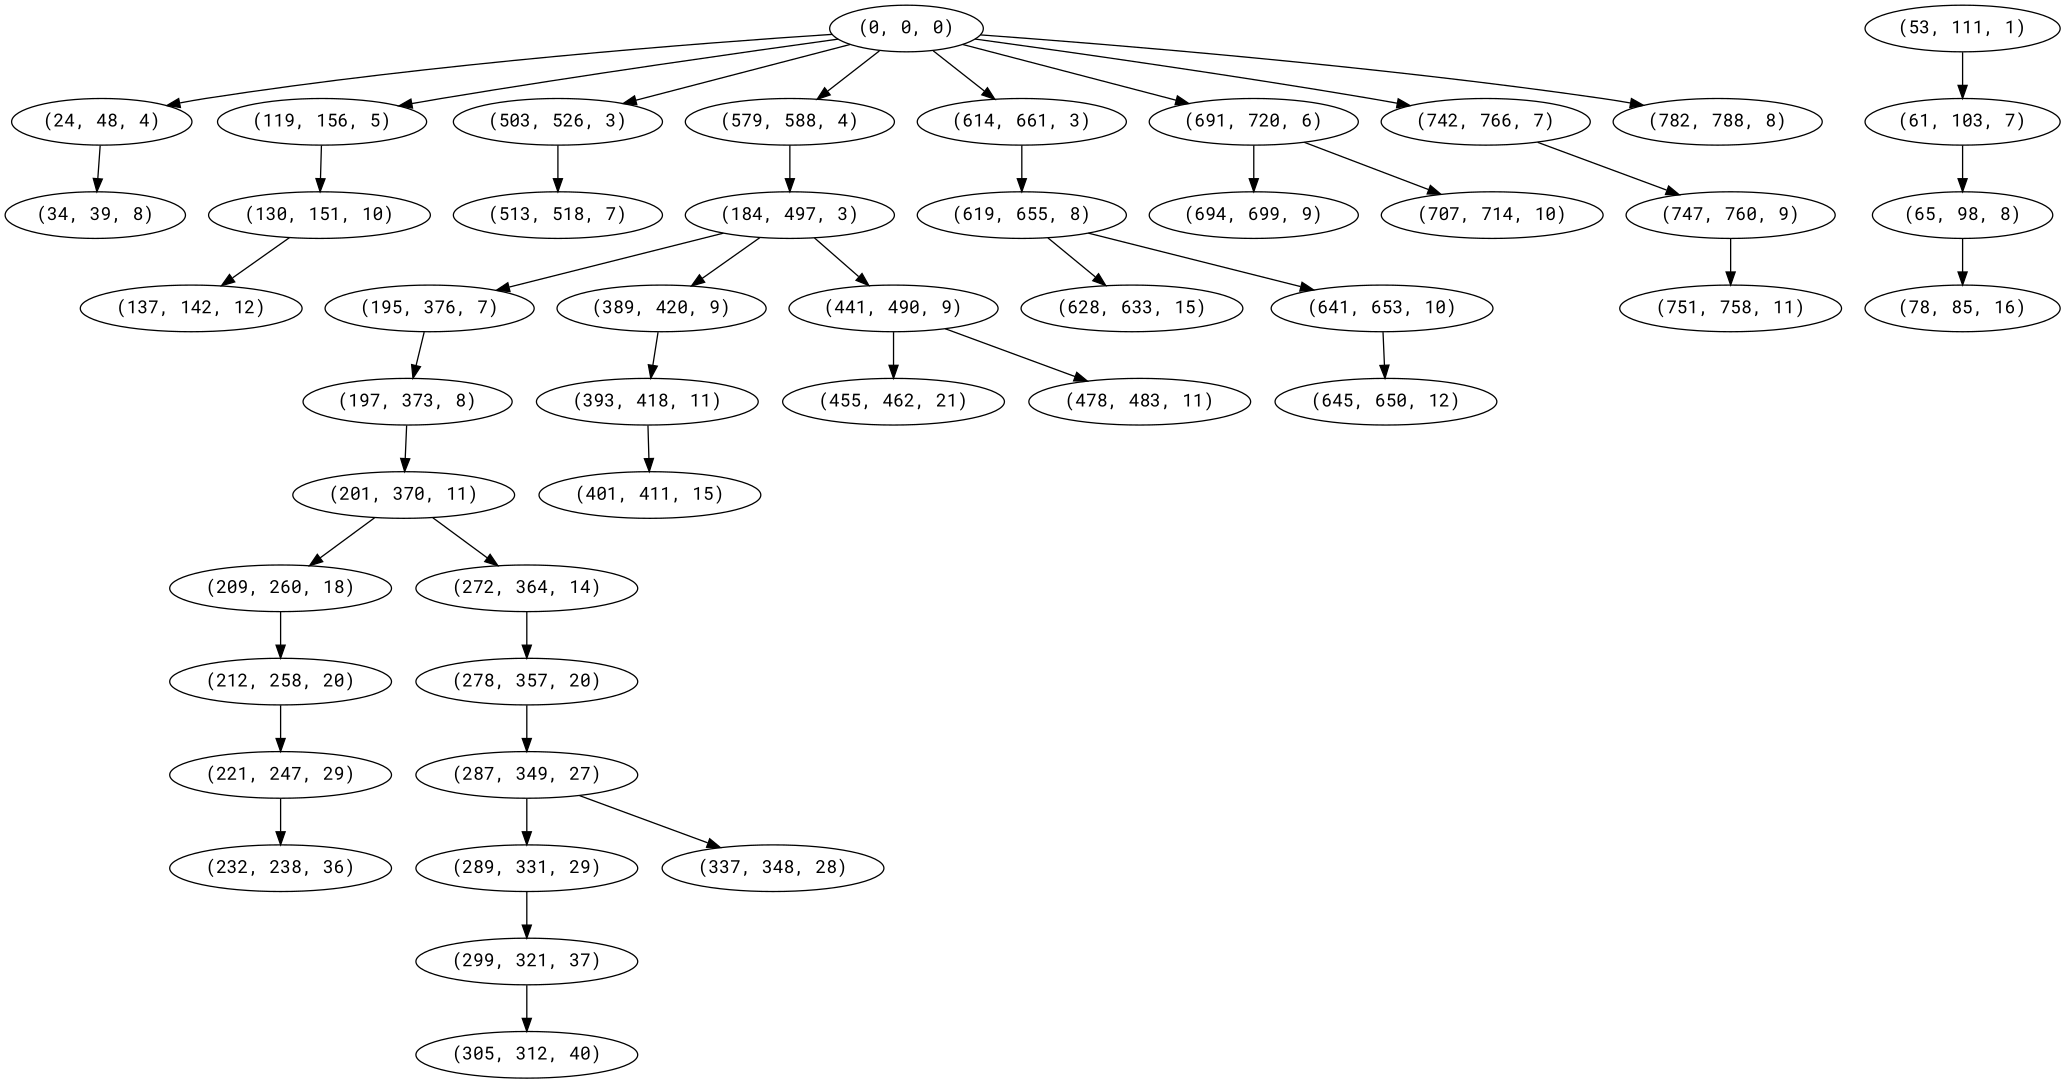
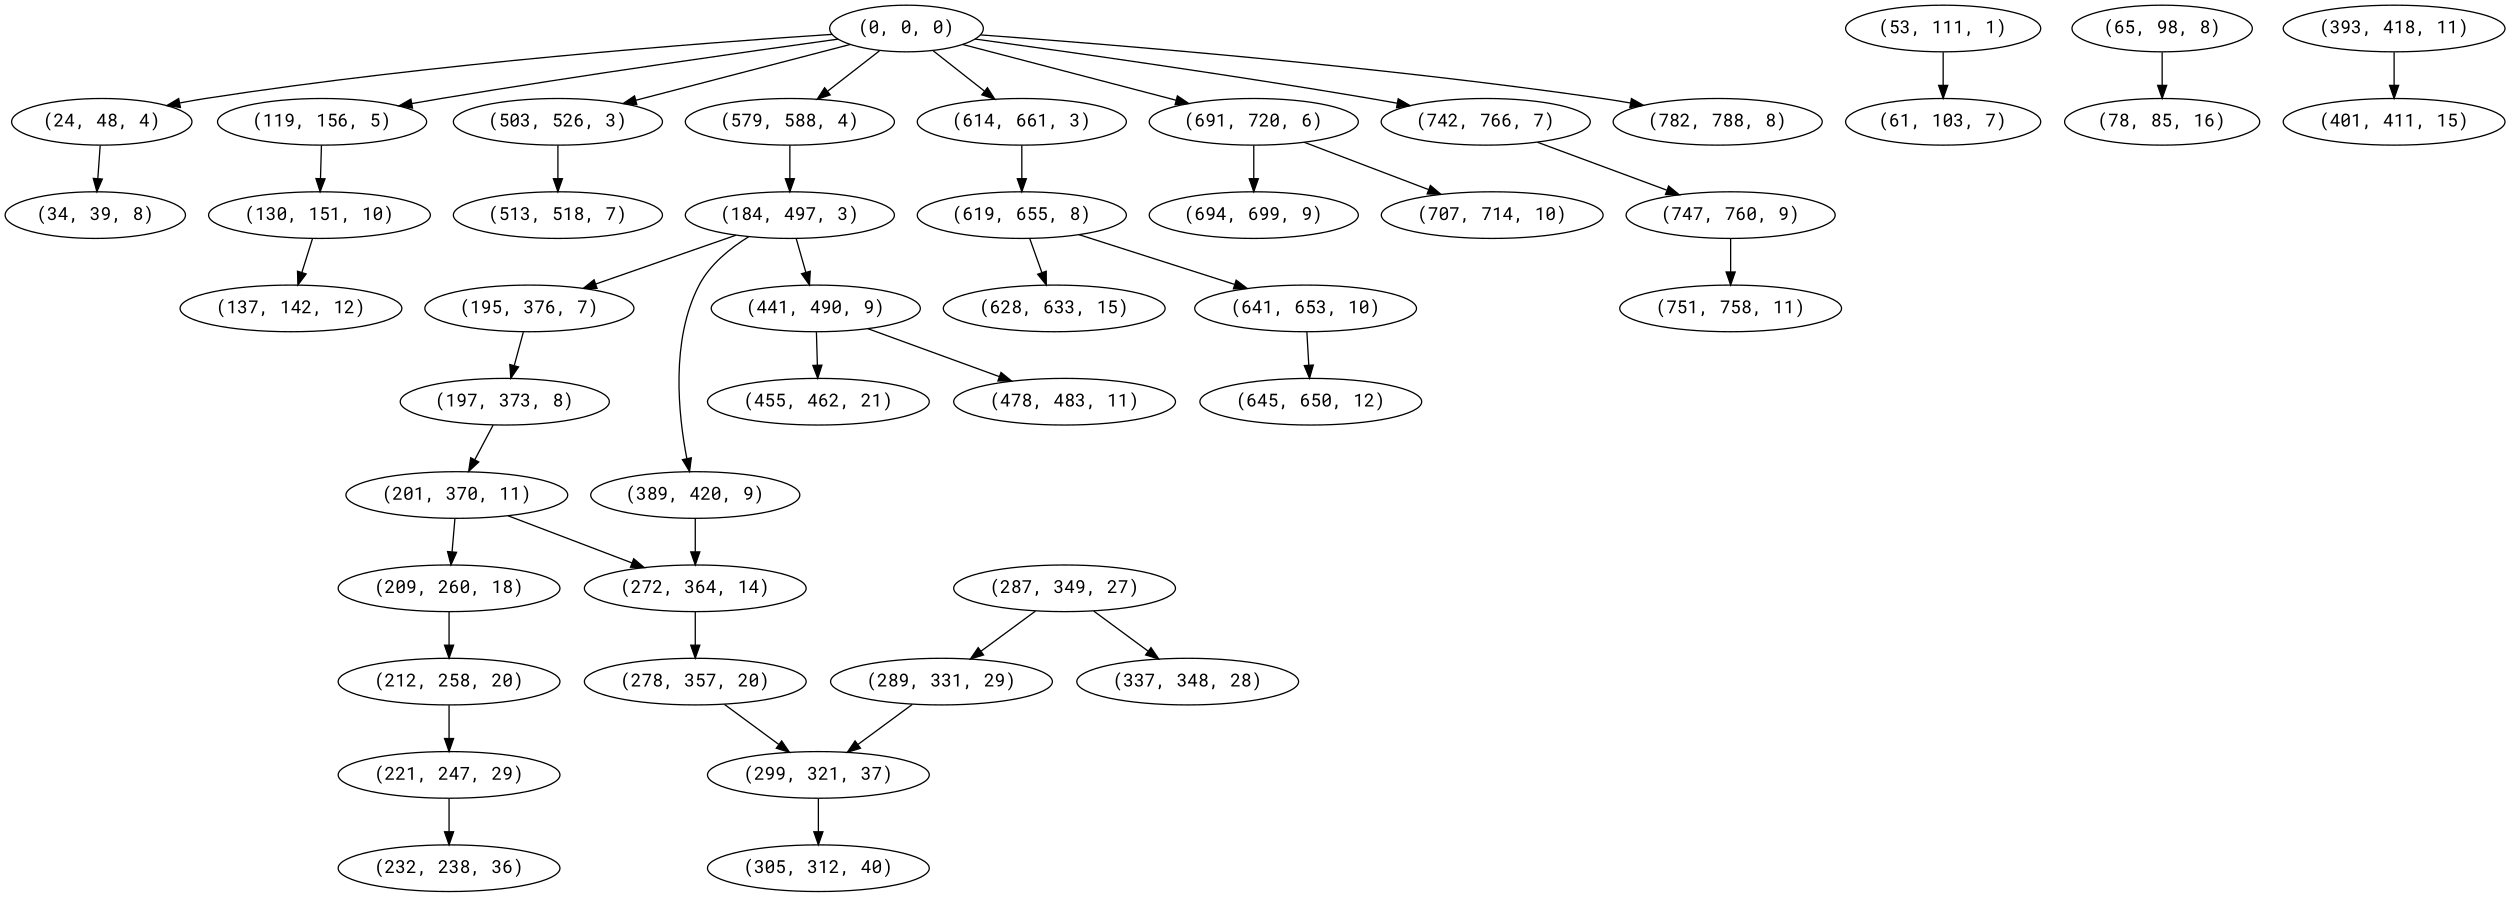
(1963, 162) -> none
(655, 349) -> (695, 535)
(527, 722) -> (752, 724)
